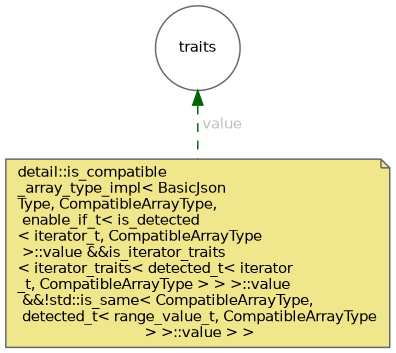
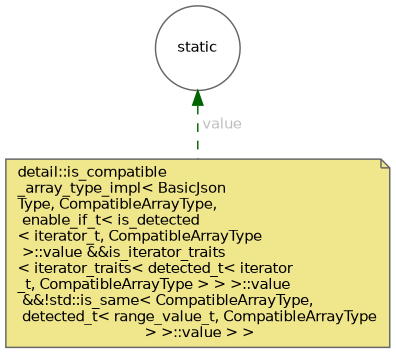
(198, 48) -> (198, 48)
